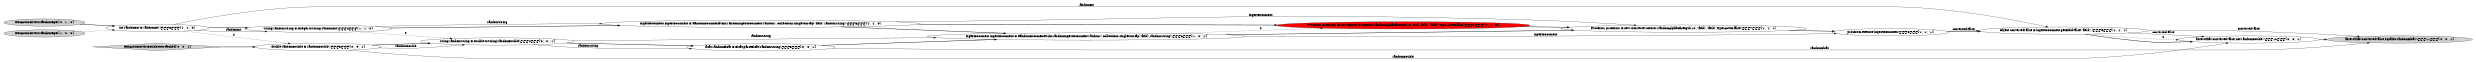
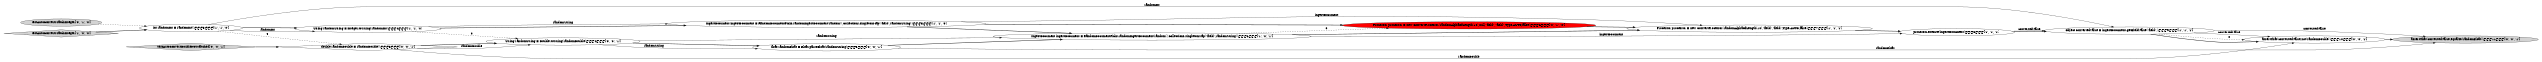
(96, 25) -> (121, 25)
(96, 31) -> (120, 31)
(44, 33) -> (61, 33)
(318, 47) -> (368, 47)
